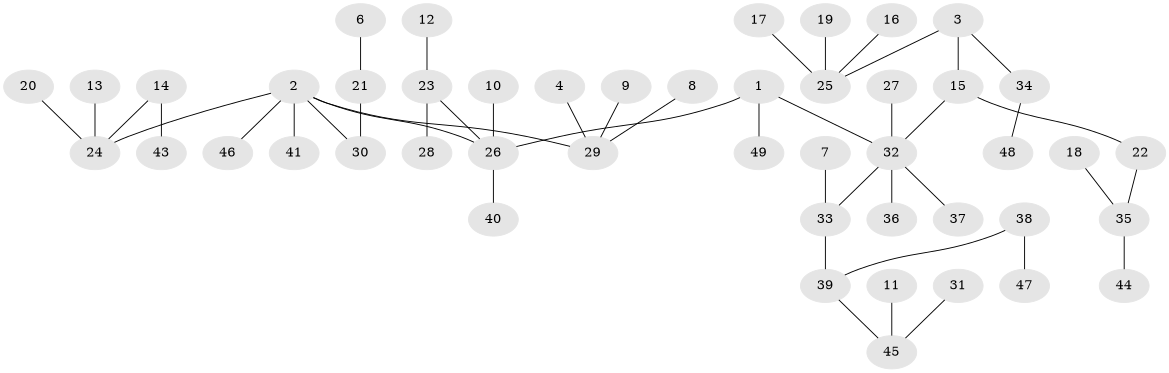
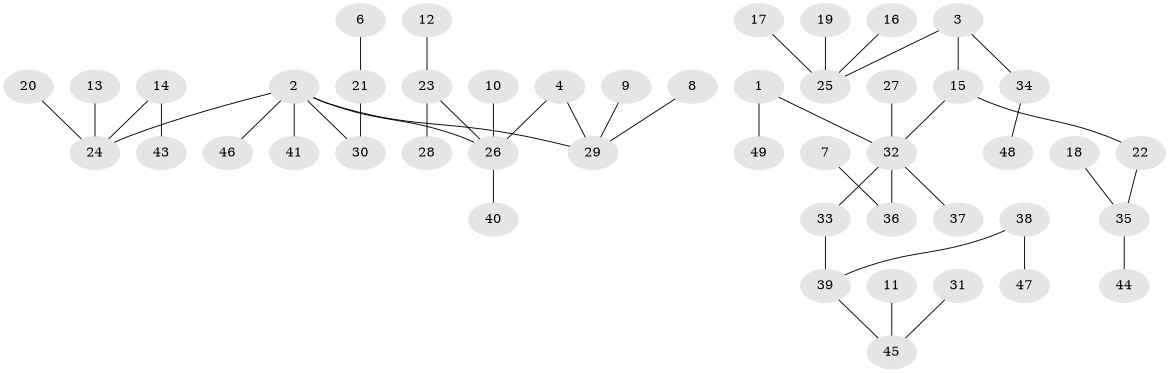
(623, 126) -> (527, 120)
(825, 186) -> (855, 182)
